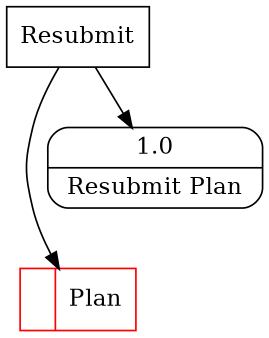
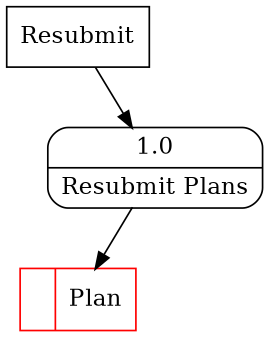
(27, 160) -> (118, 231)
(155, 187) -> (155, 187)
